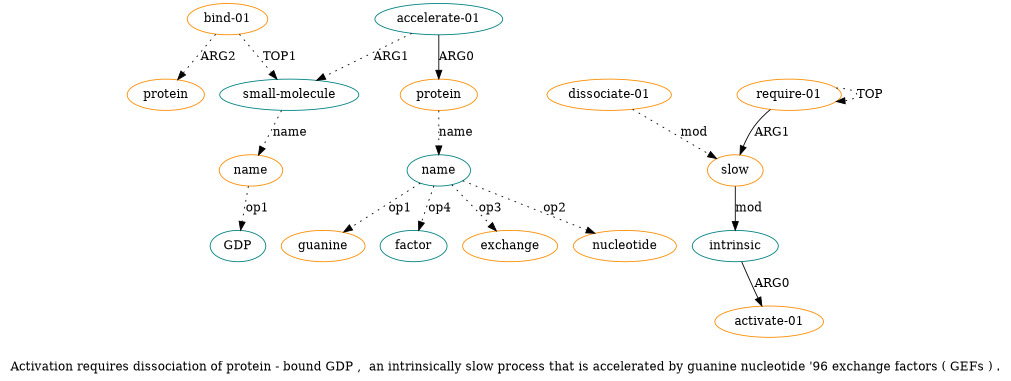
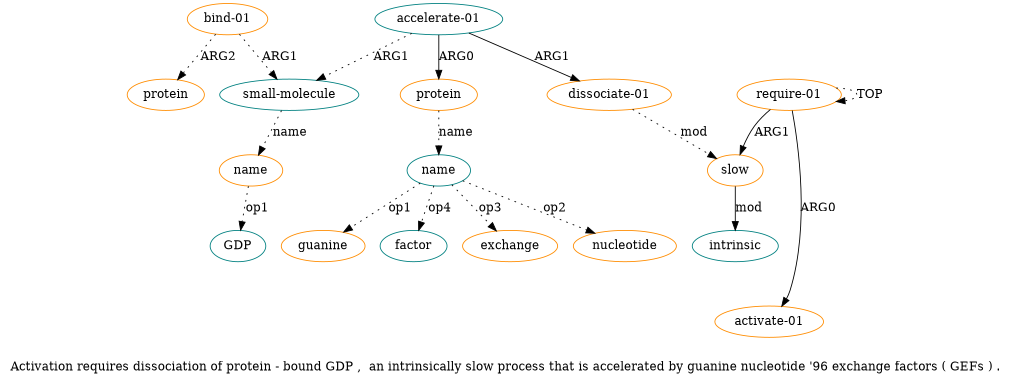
none -> (520, 55)
(280, 57) -> (280, 57)
(750, 280) -> (801, 205)
